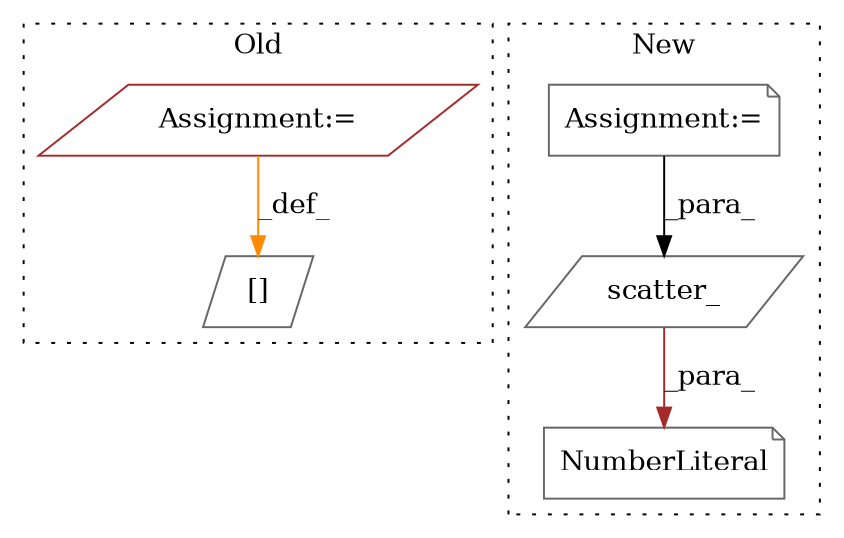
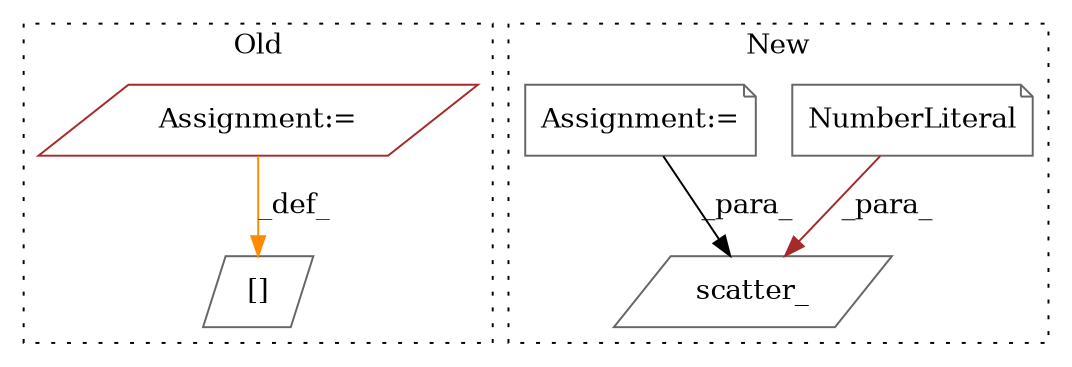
(664, 368) -> (840, 199)
